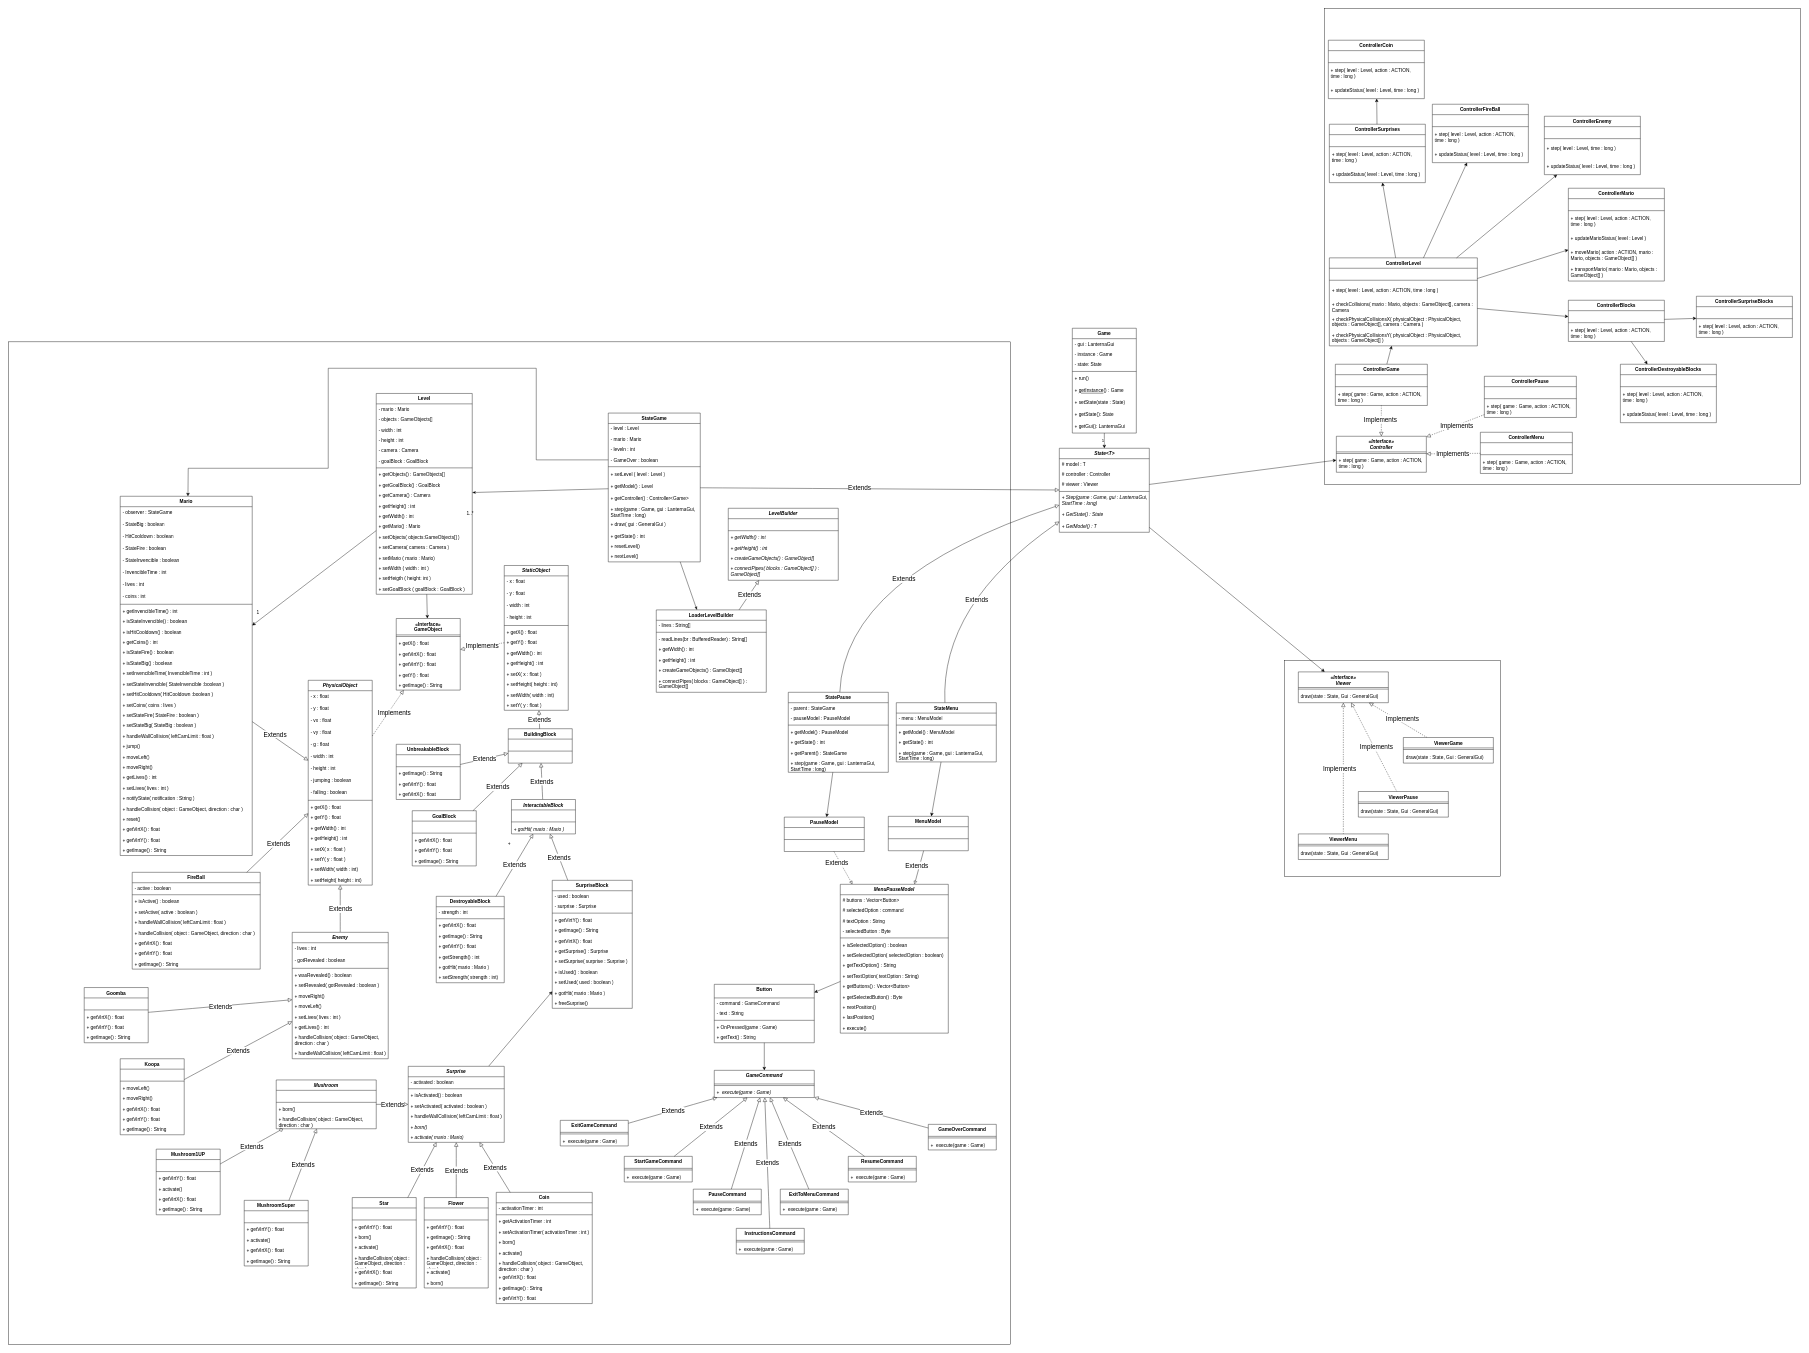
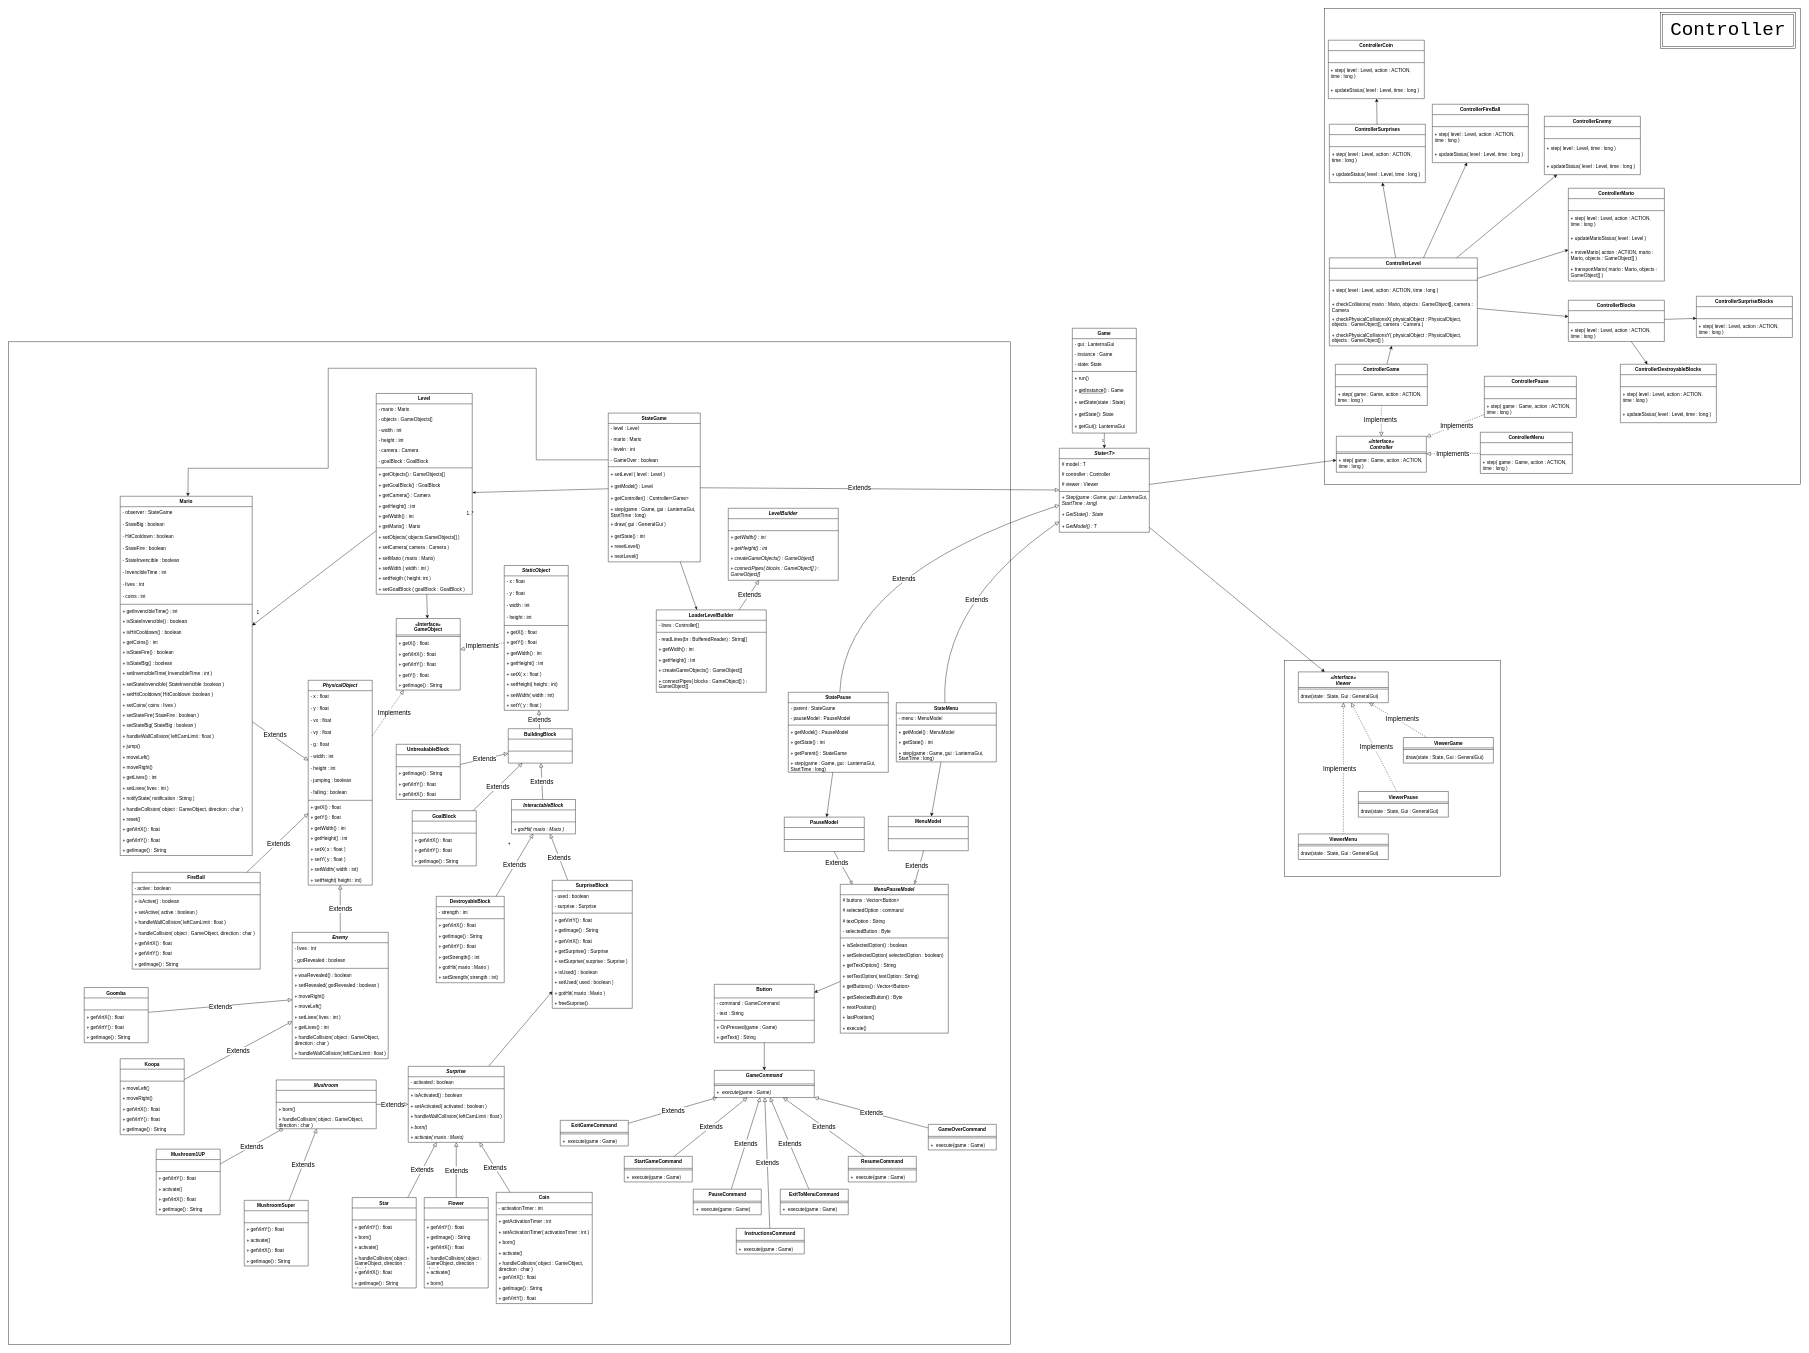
none -> (1728, 30)
(678, 626) -> (683, 626)
(843, 867) -> (843, 867)
